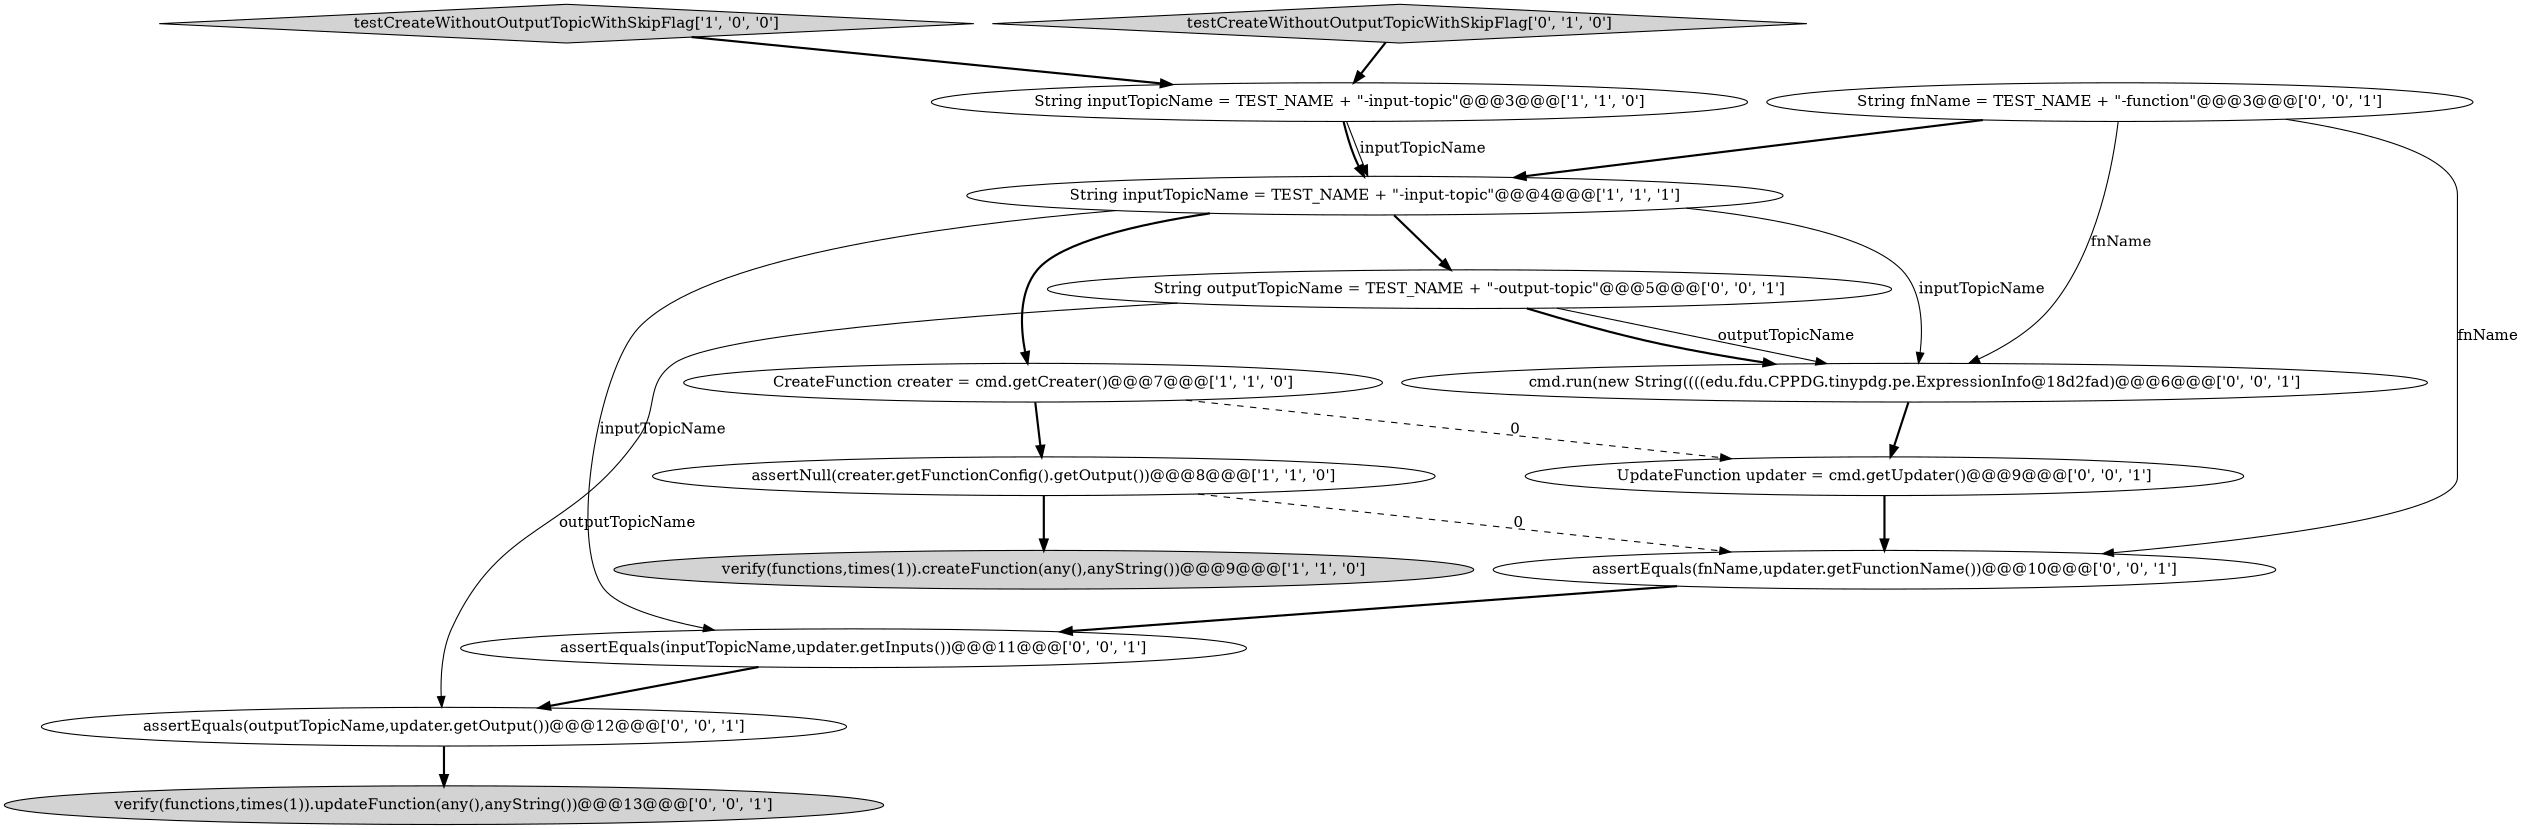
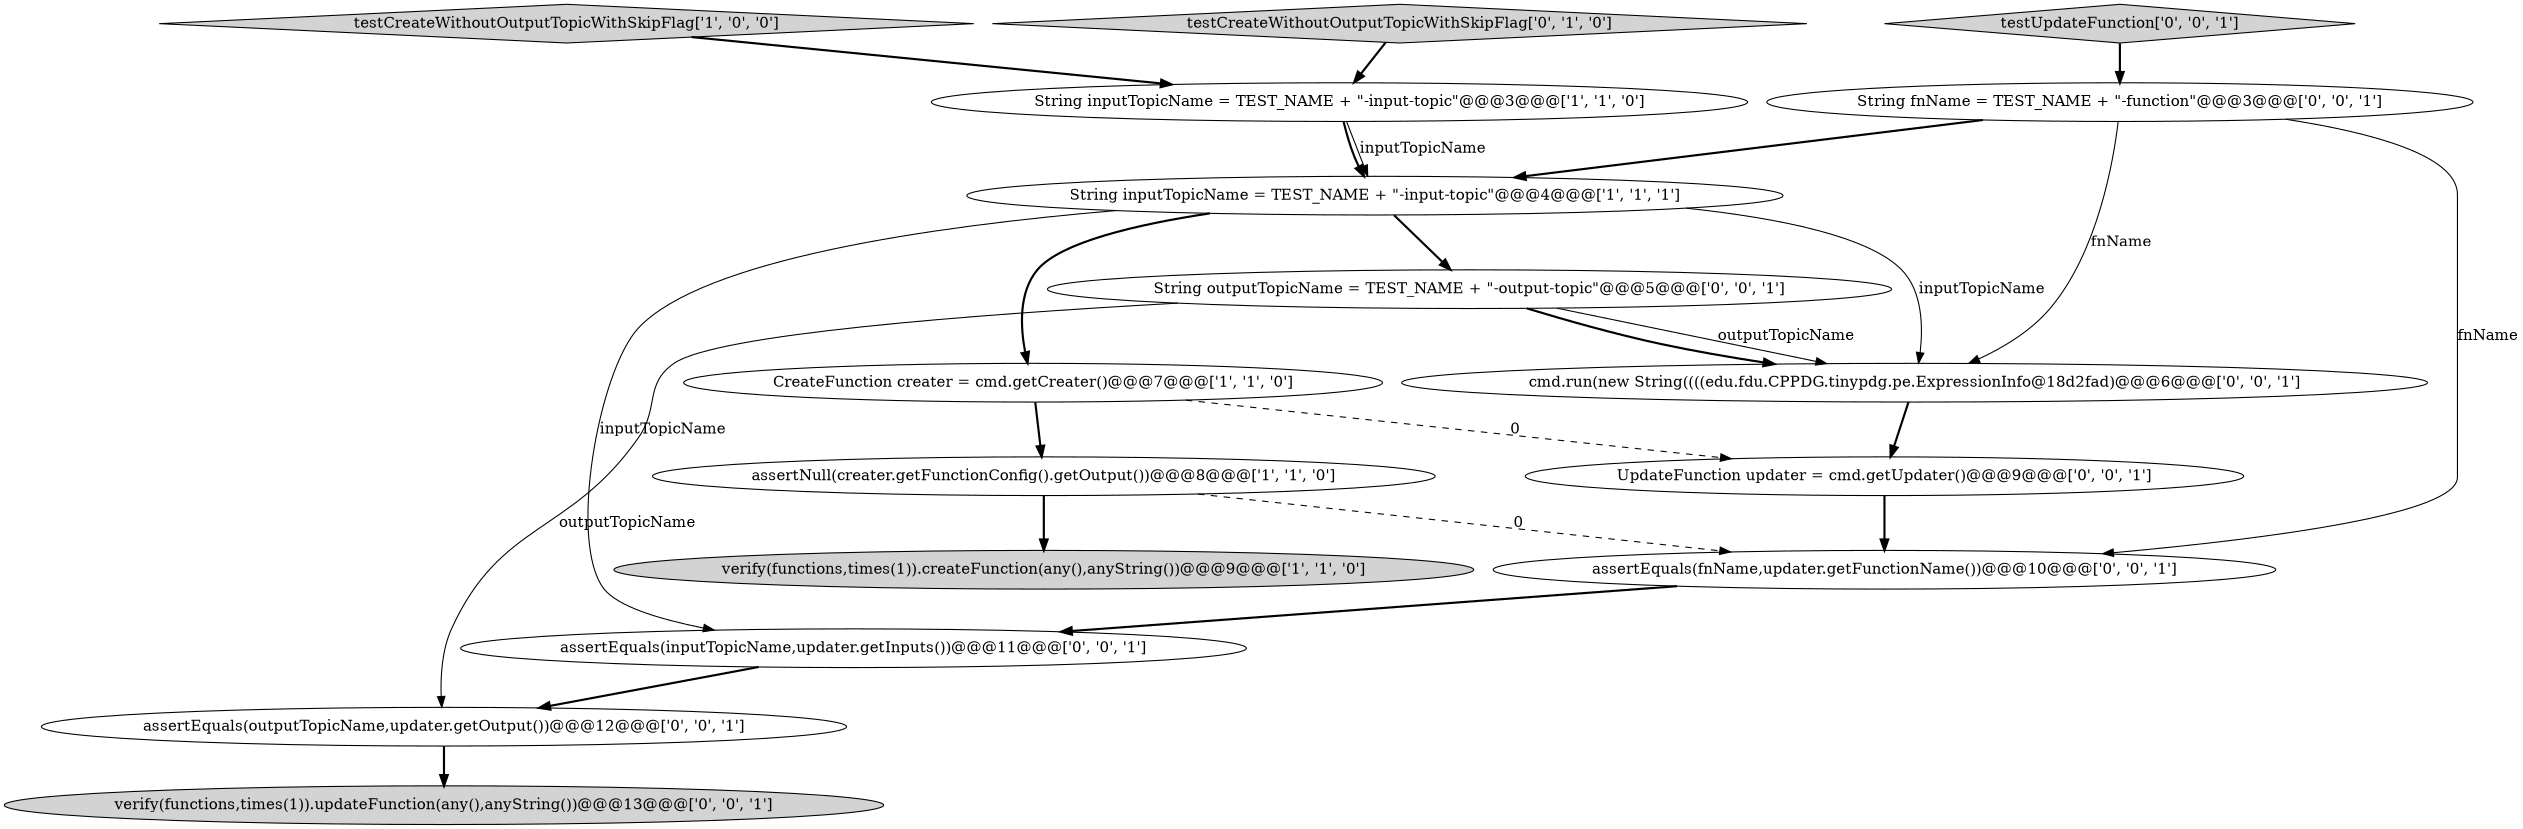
none -> (2120, 24)
